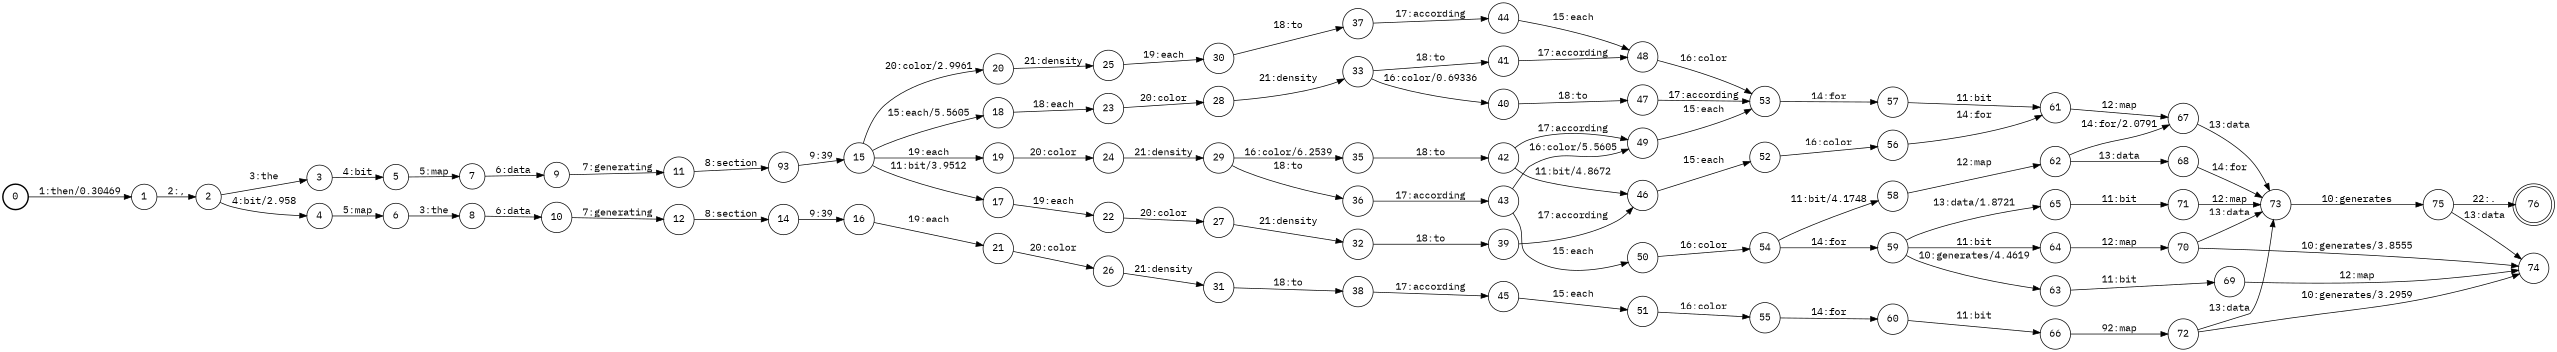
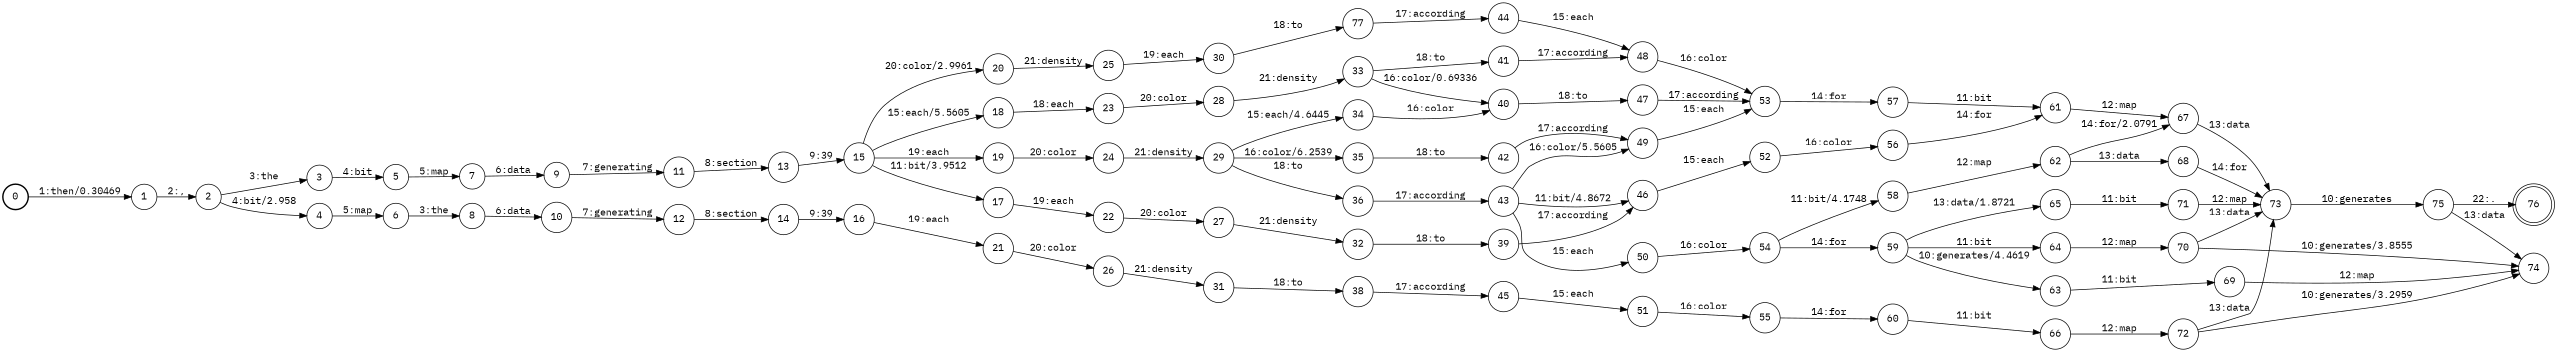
(1358, 24) -> (1358, 24)
none -> (1358, 115)
(784, 167) -> (784, 167)
(1566, 186) -> (1570, 207)
(2119, 329) -> (2119, 329)
